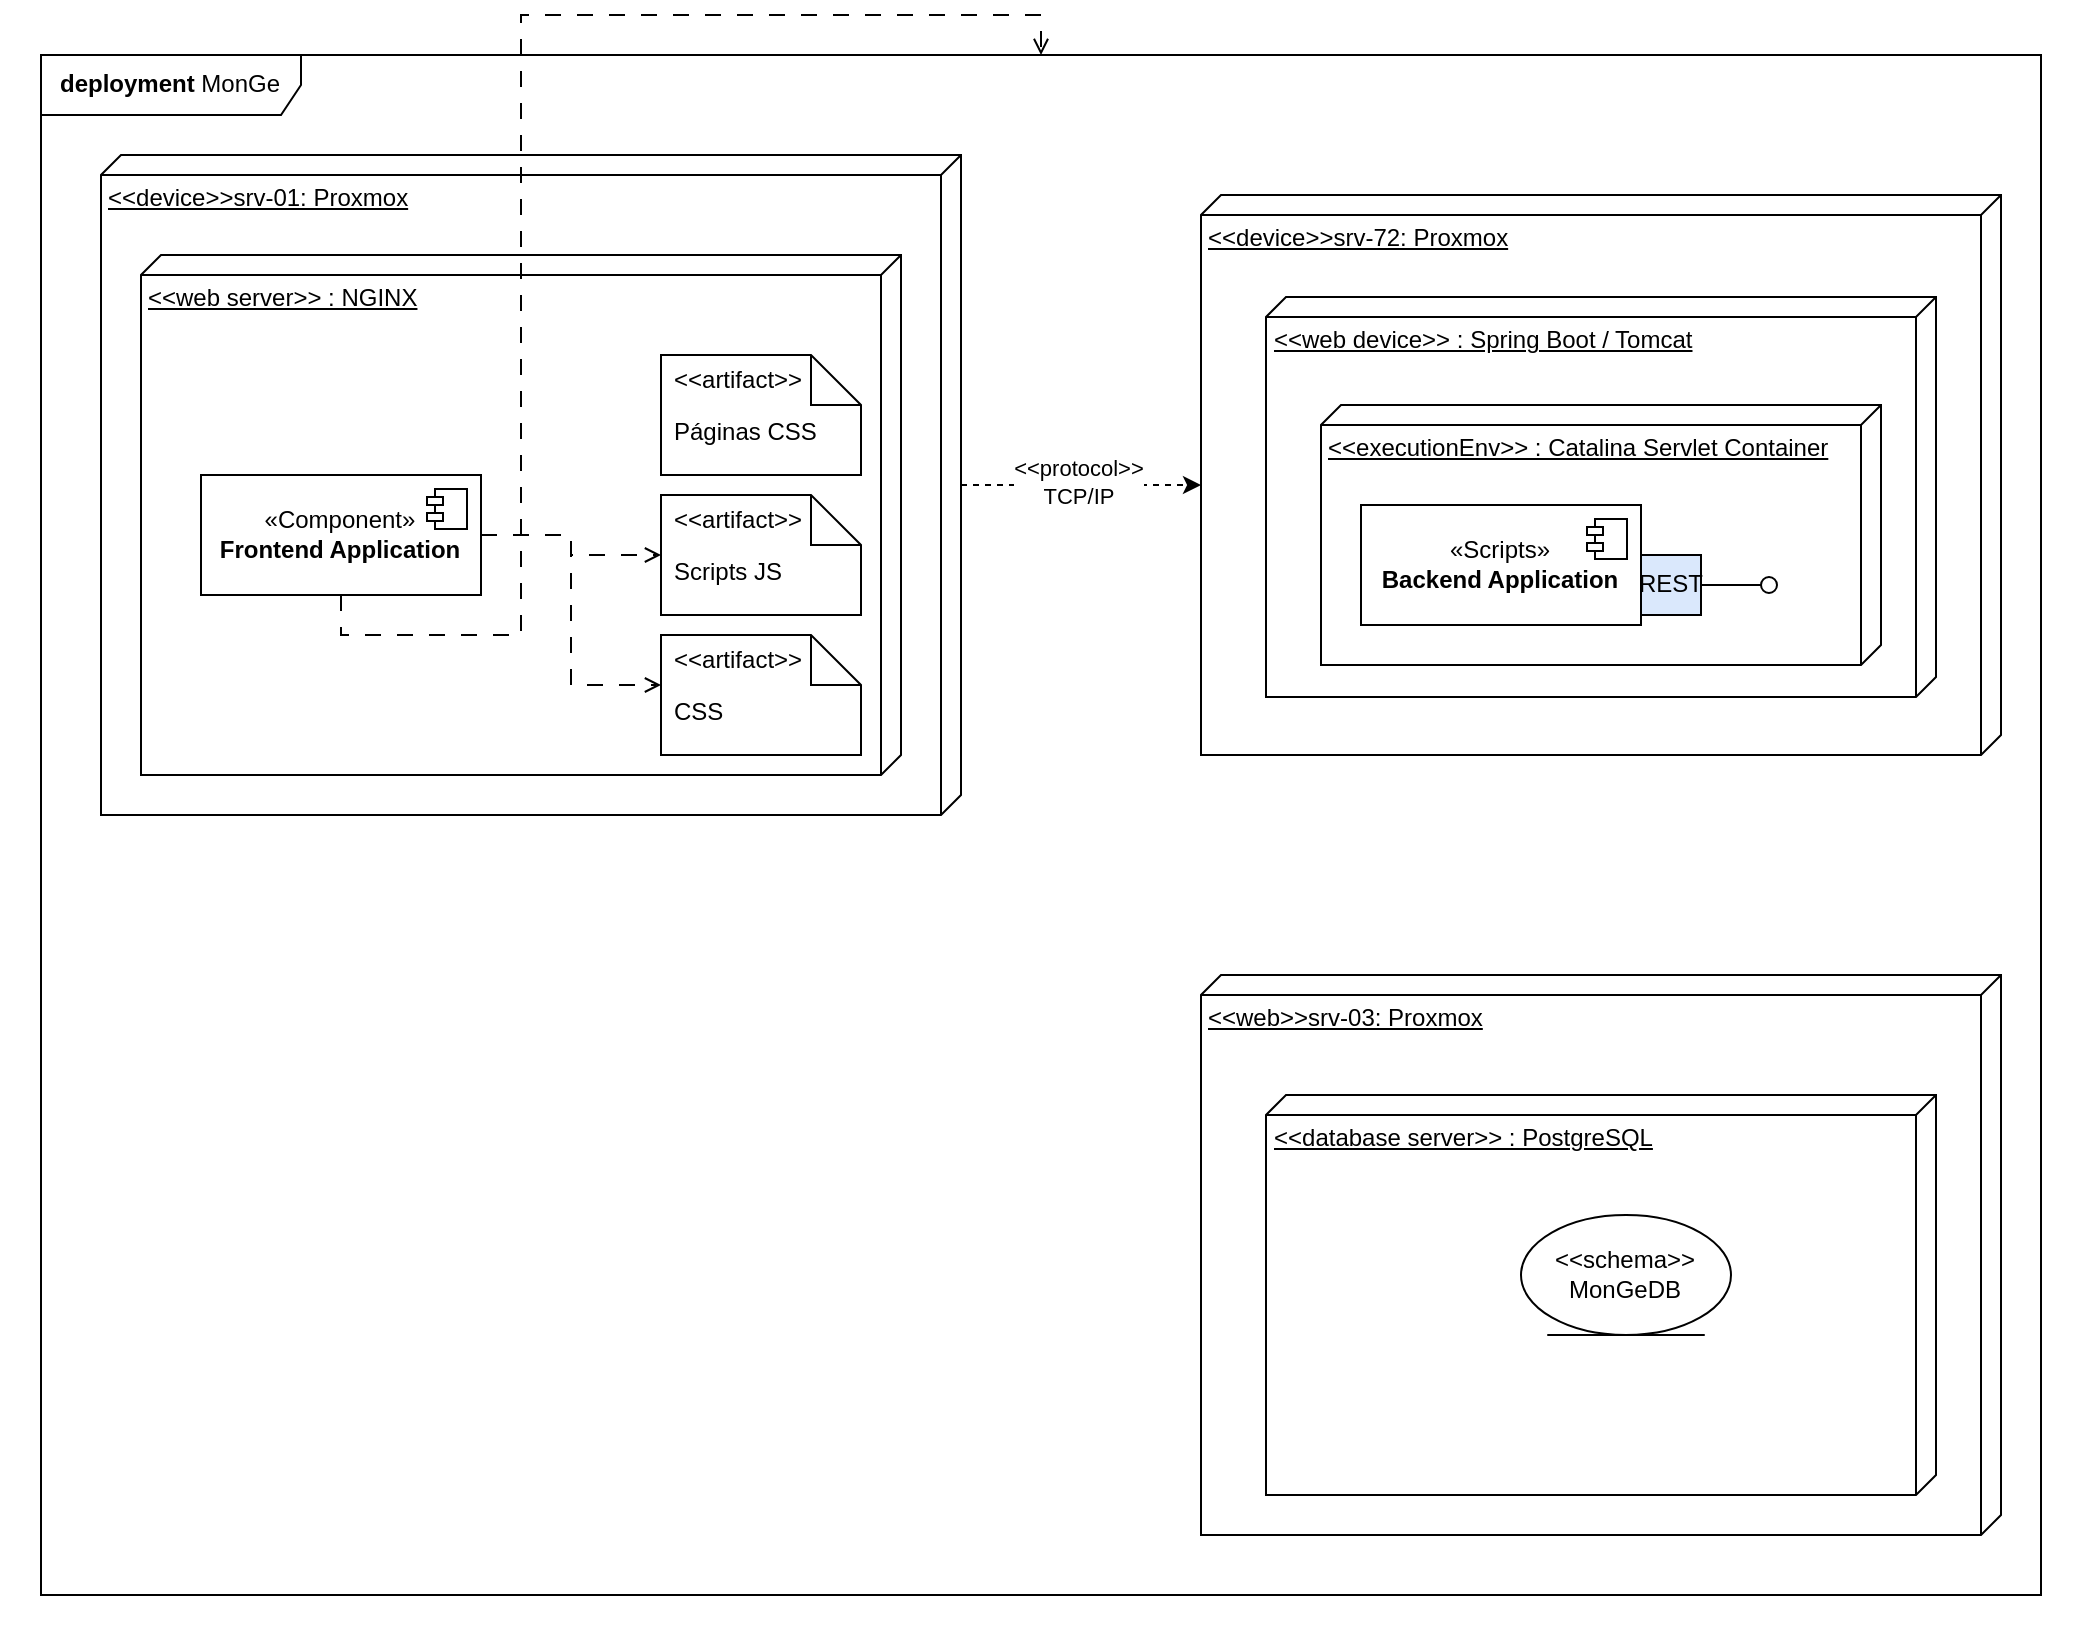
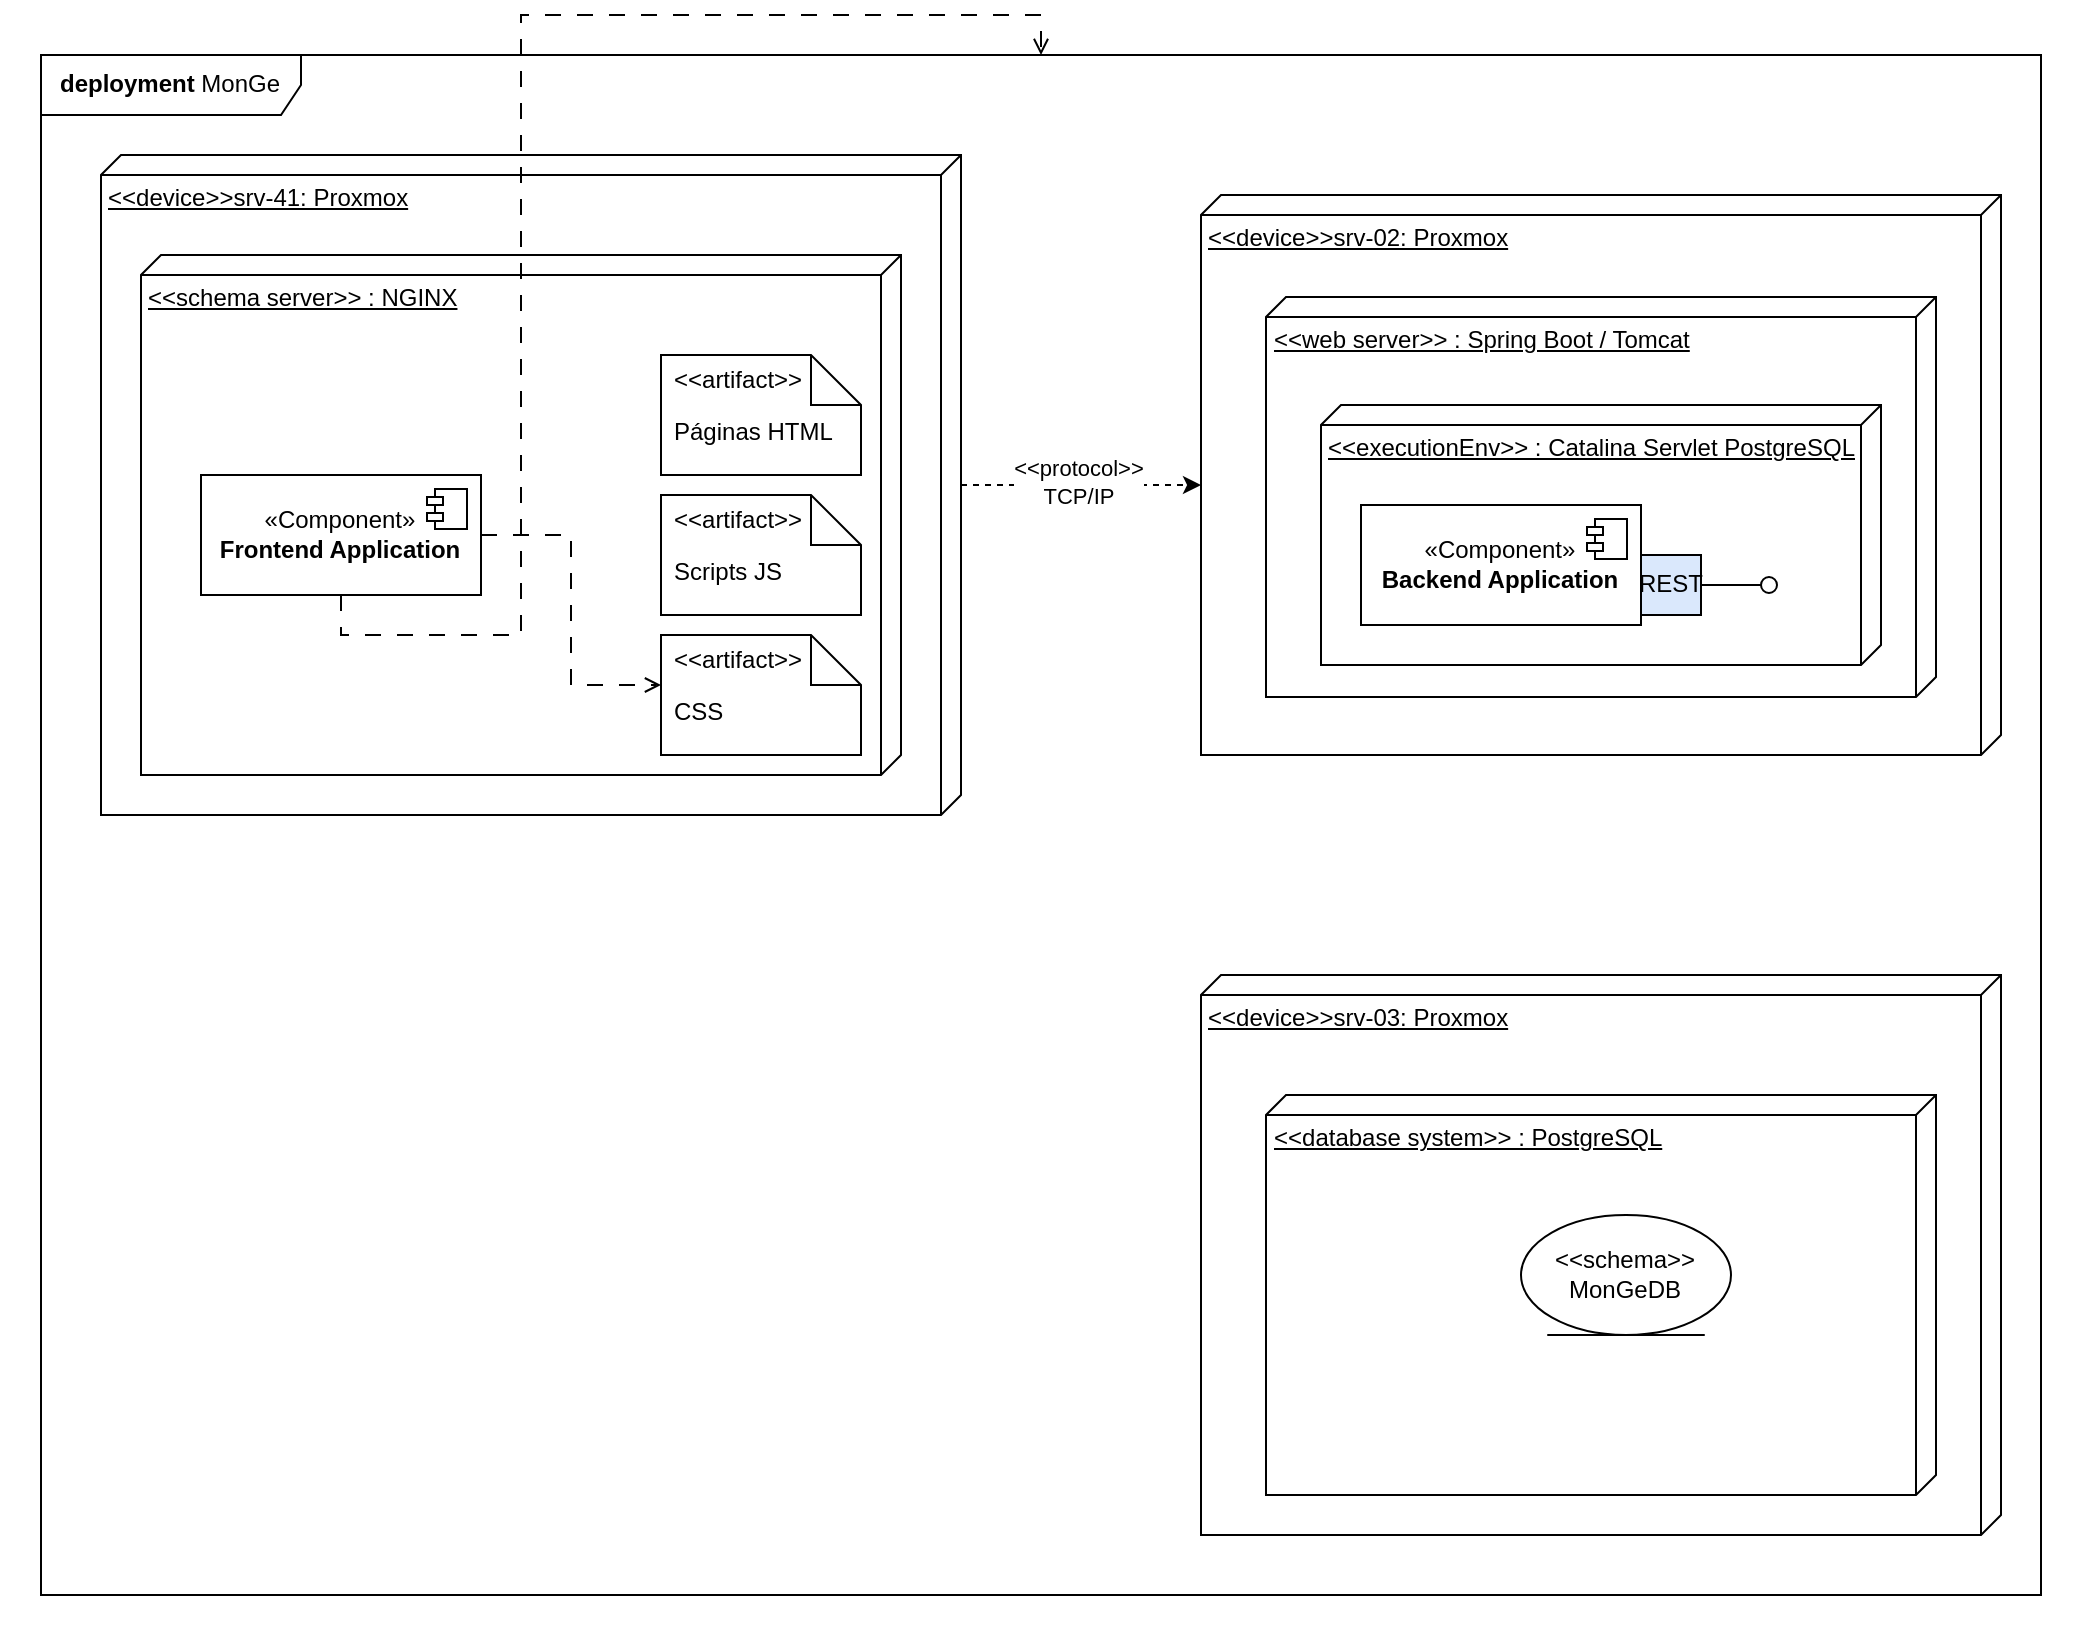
(268, 199) -> (268, 199)
(1368, 239) -> (1368, 239)
(284, 299) -> (305, 299)
(1496, 341) -> (1499, 341)
(743, 433) -> (749, 433)
(1593, 464) -> (1593, 464)
(596, 555) -> none
(1501, 565) -> (1501, 565)
(1351, 1019) -> (1368, 1019)
(1478, 1139) -> (1478, 1139)
